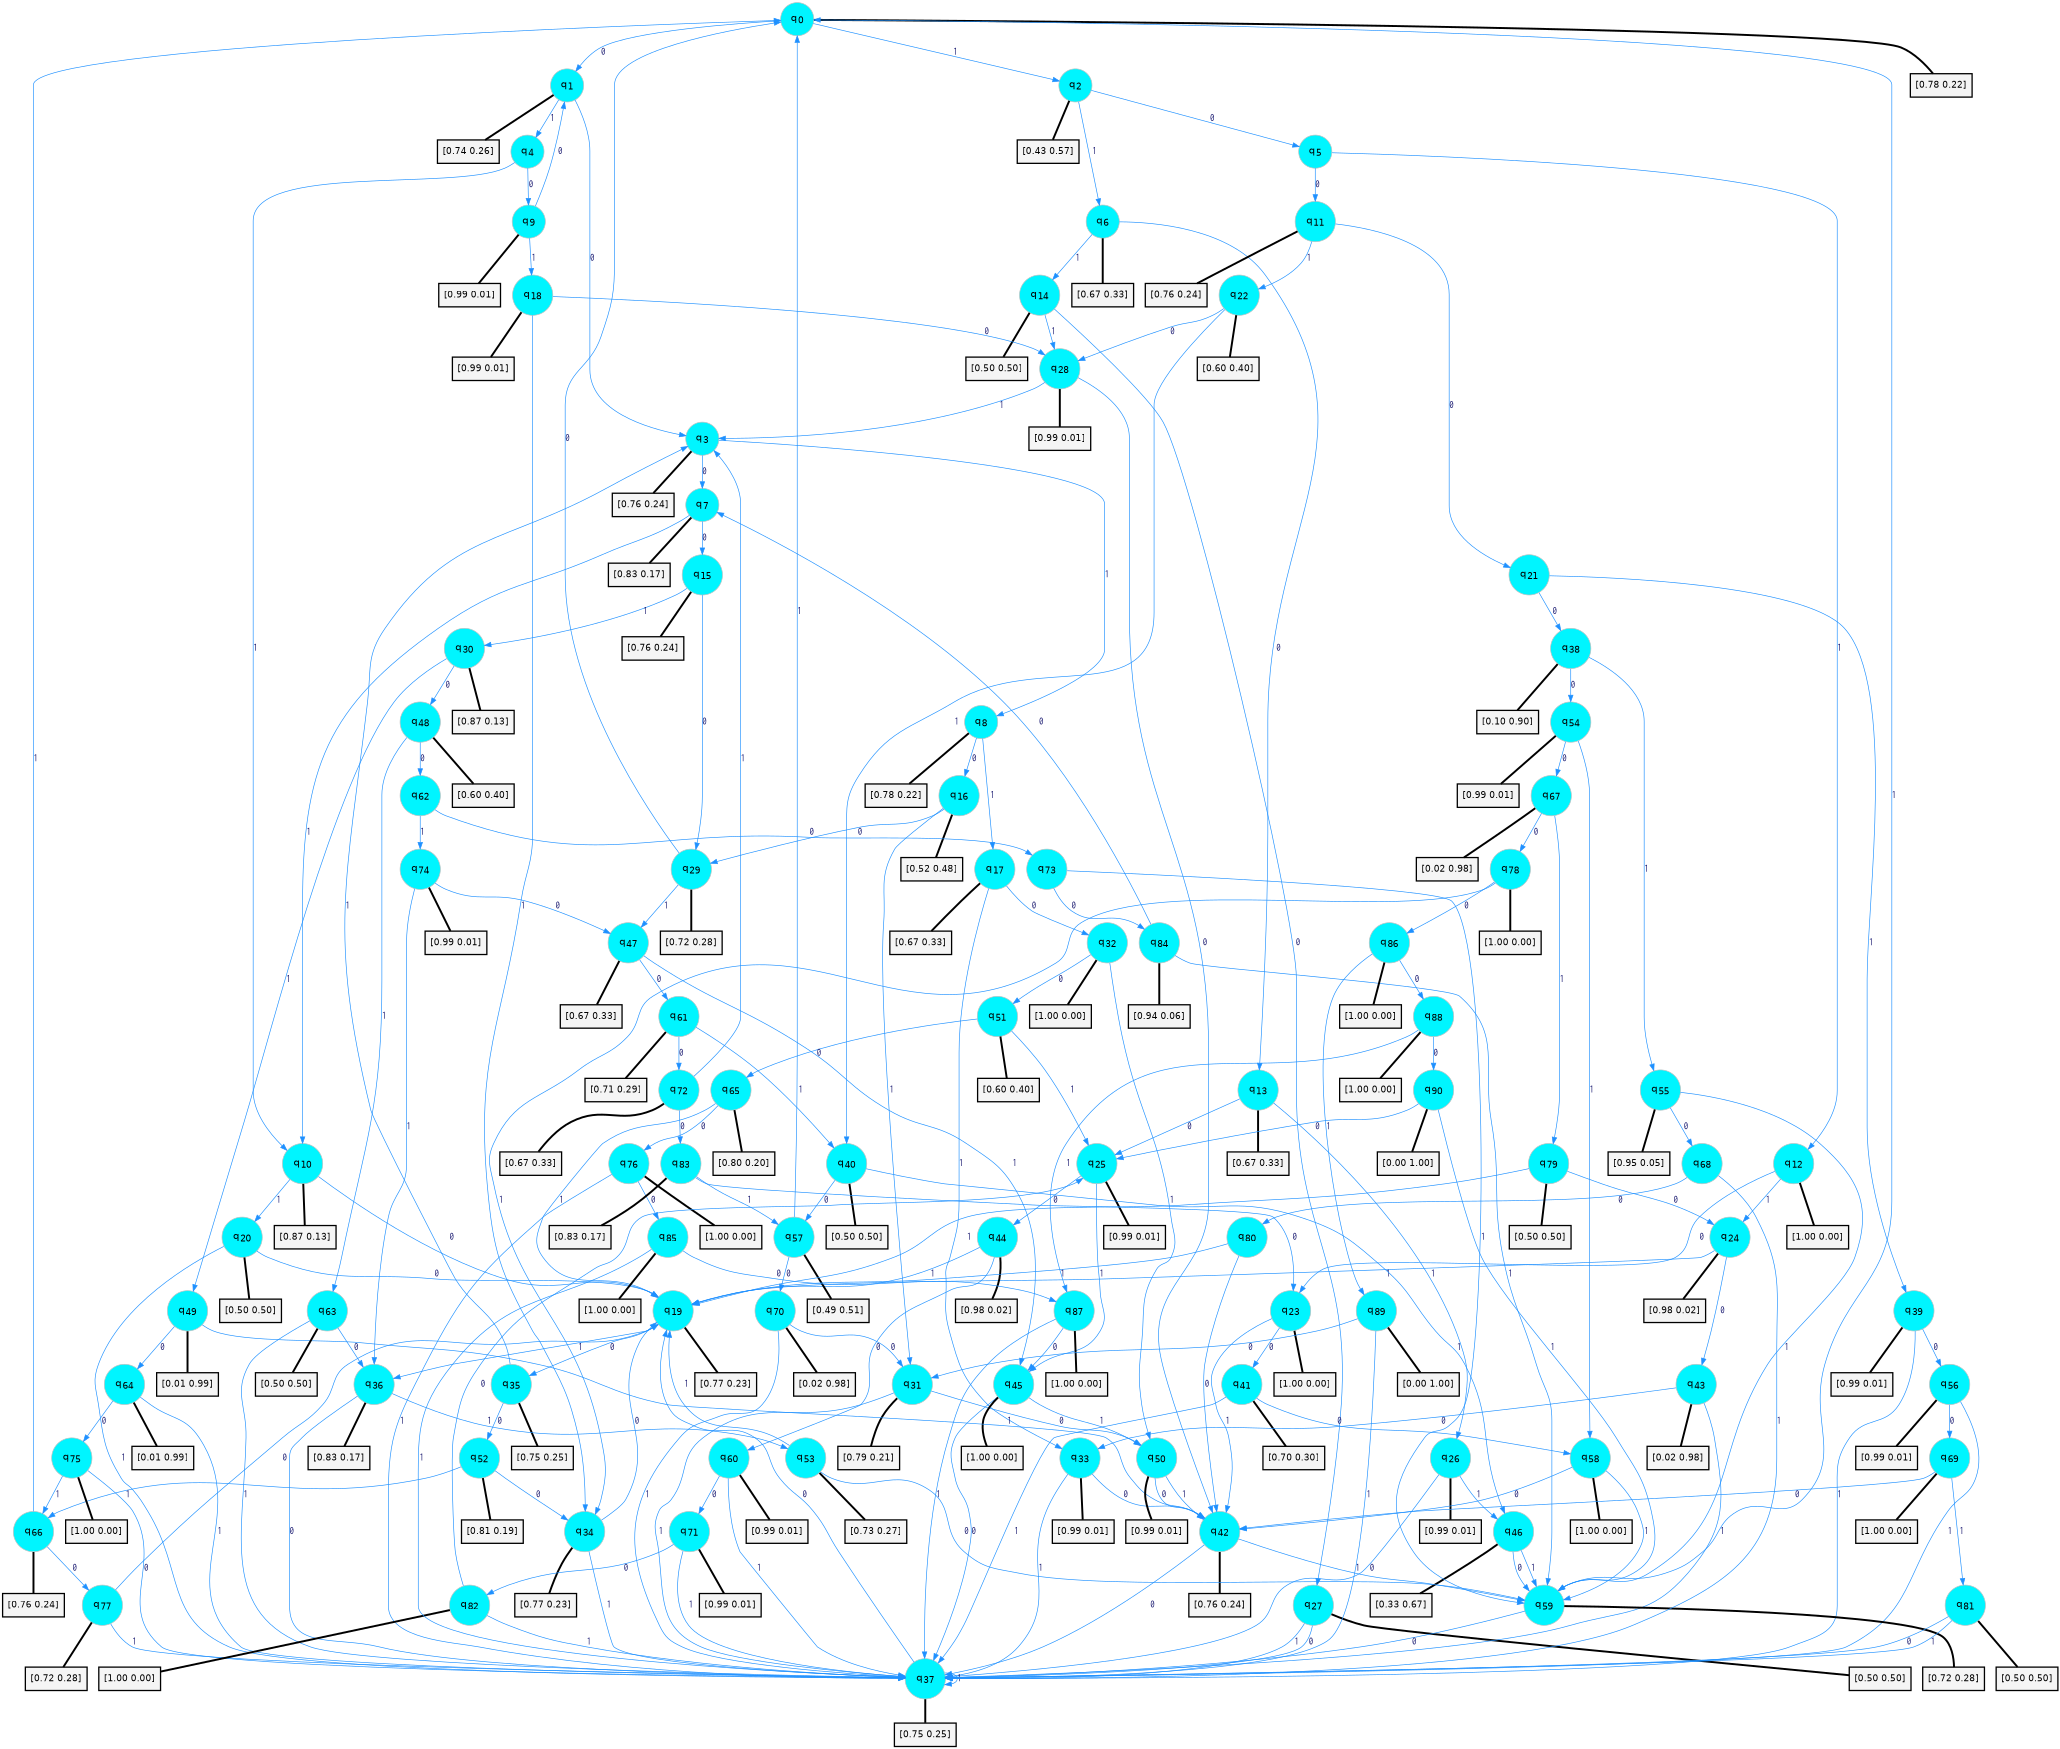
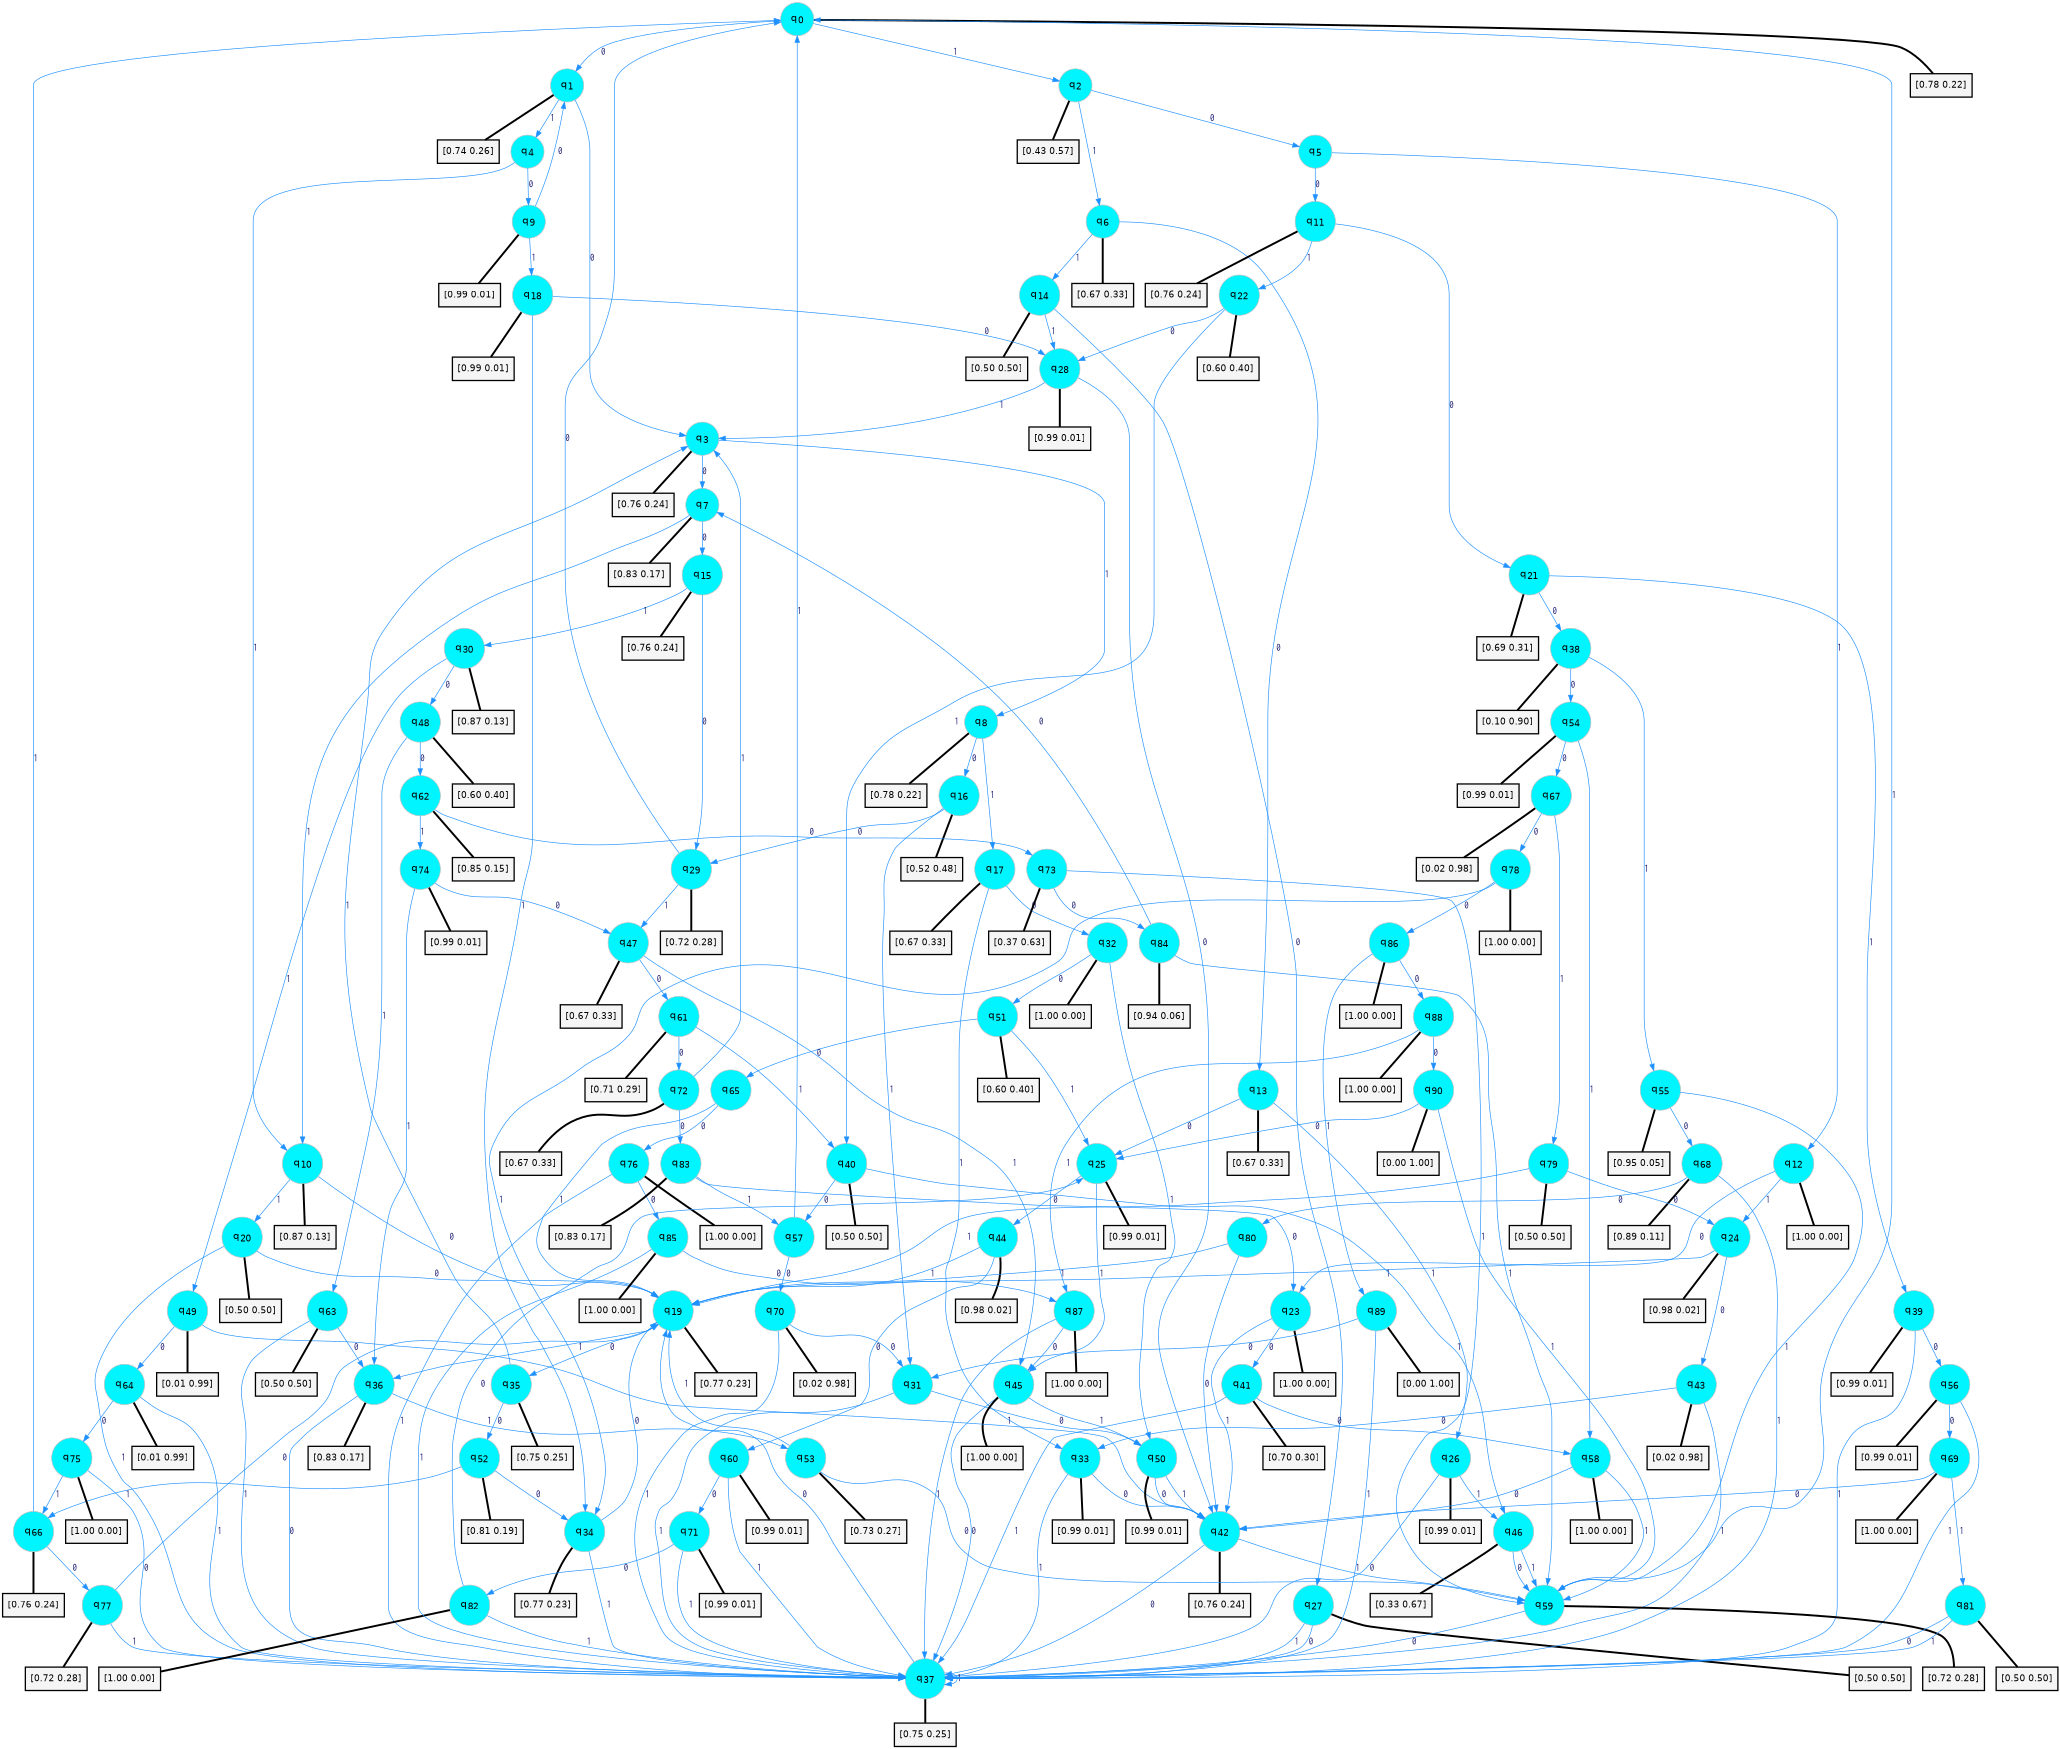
none -> (1508, 648)
none -> (483, 869)
none -> (1020, 943)
(744, 1164) -> none
none -> (1639, 1237)
(838, 1311) -> none
(869, 1458) -> none
